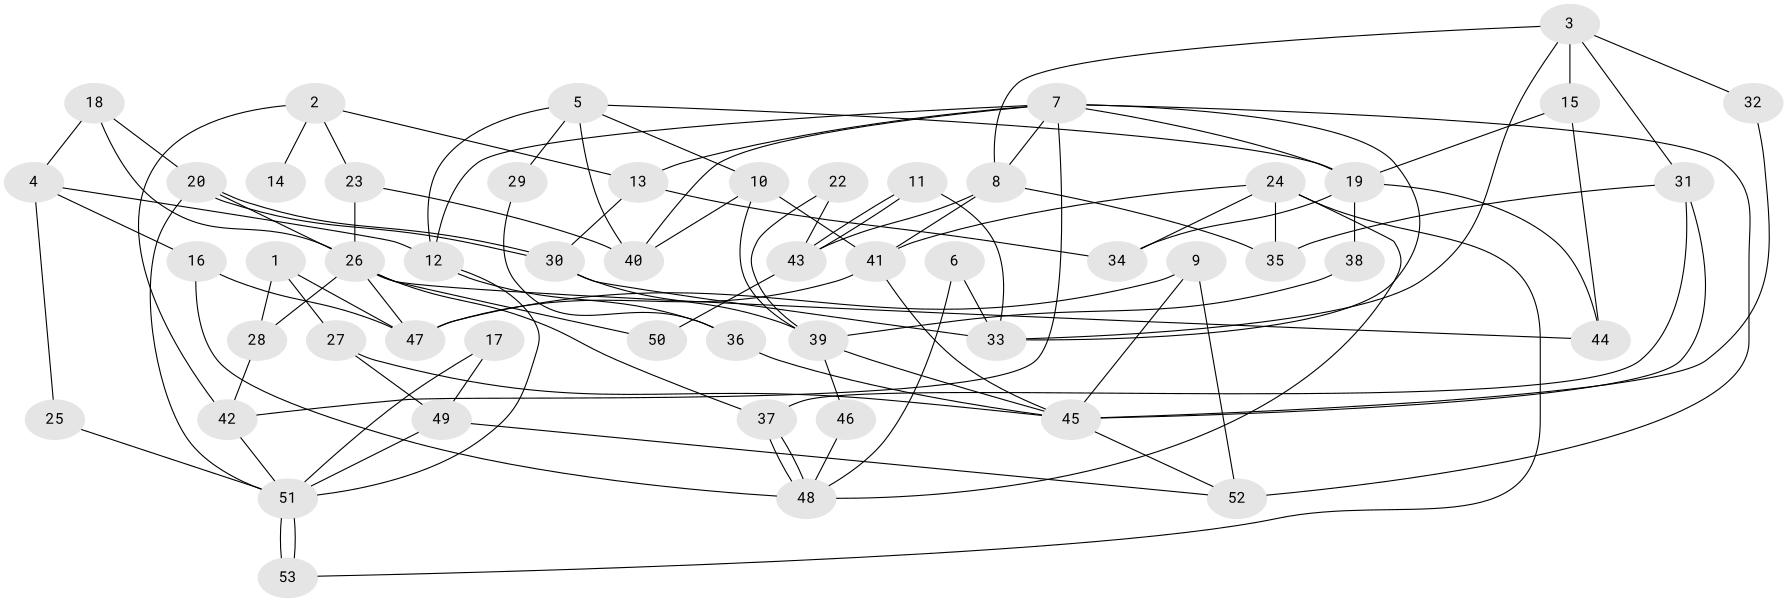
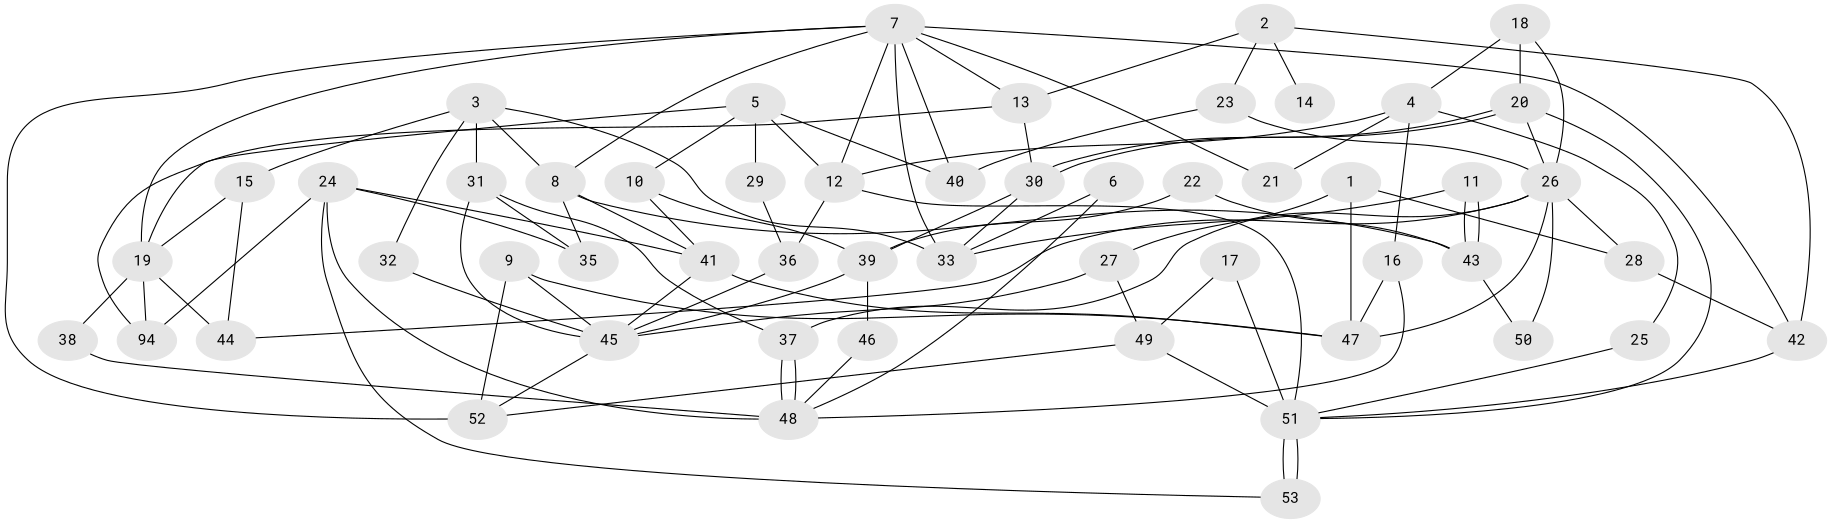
none -> (1272, 182)
(697, 222) -> none
(1117, 261) -> (147, 341)
(1091, 311) -> (424, 390)
